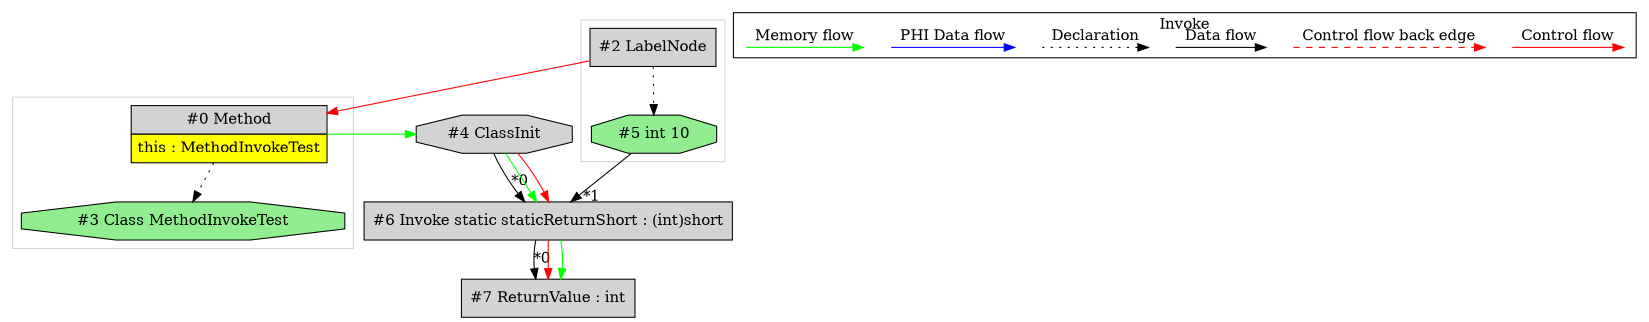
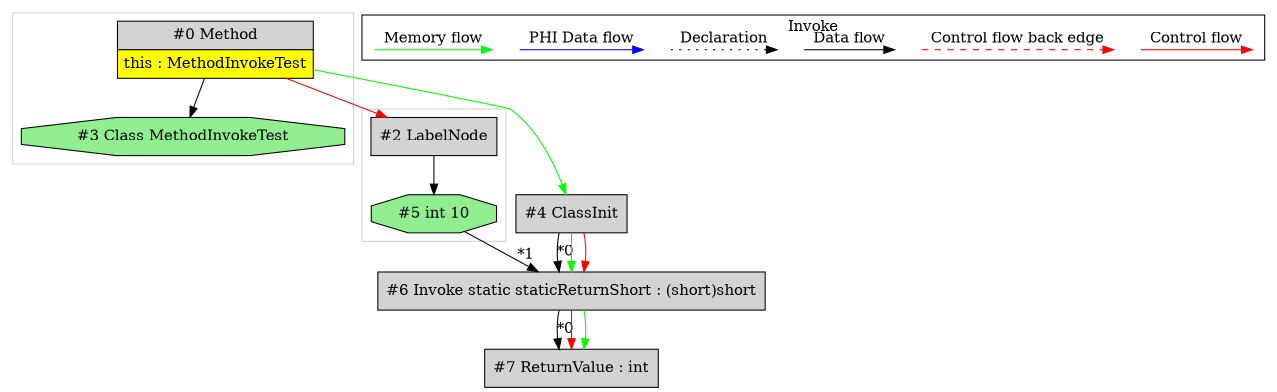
(463, 86) -> (332, 96)
(653, 86) -> (434, 170)
(494, 134) -> (572, 214)
(206, 178) -> (199, 93)
(548, 221) -> (572, 291)
